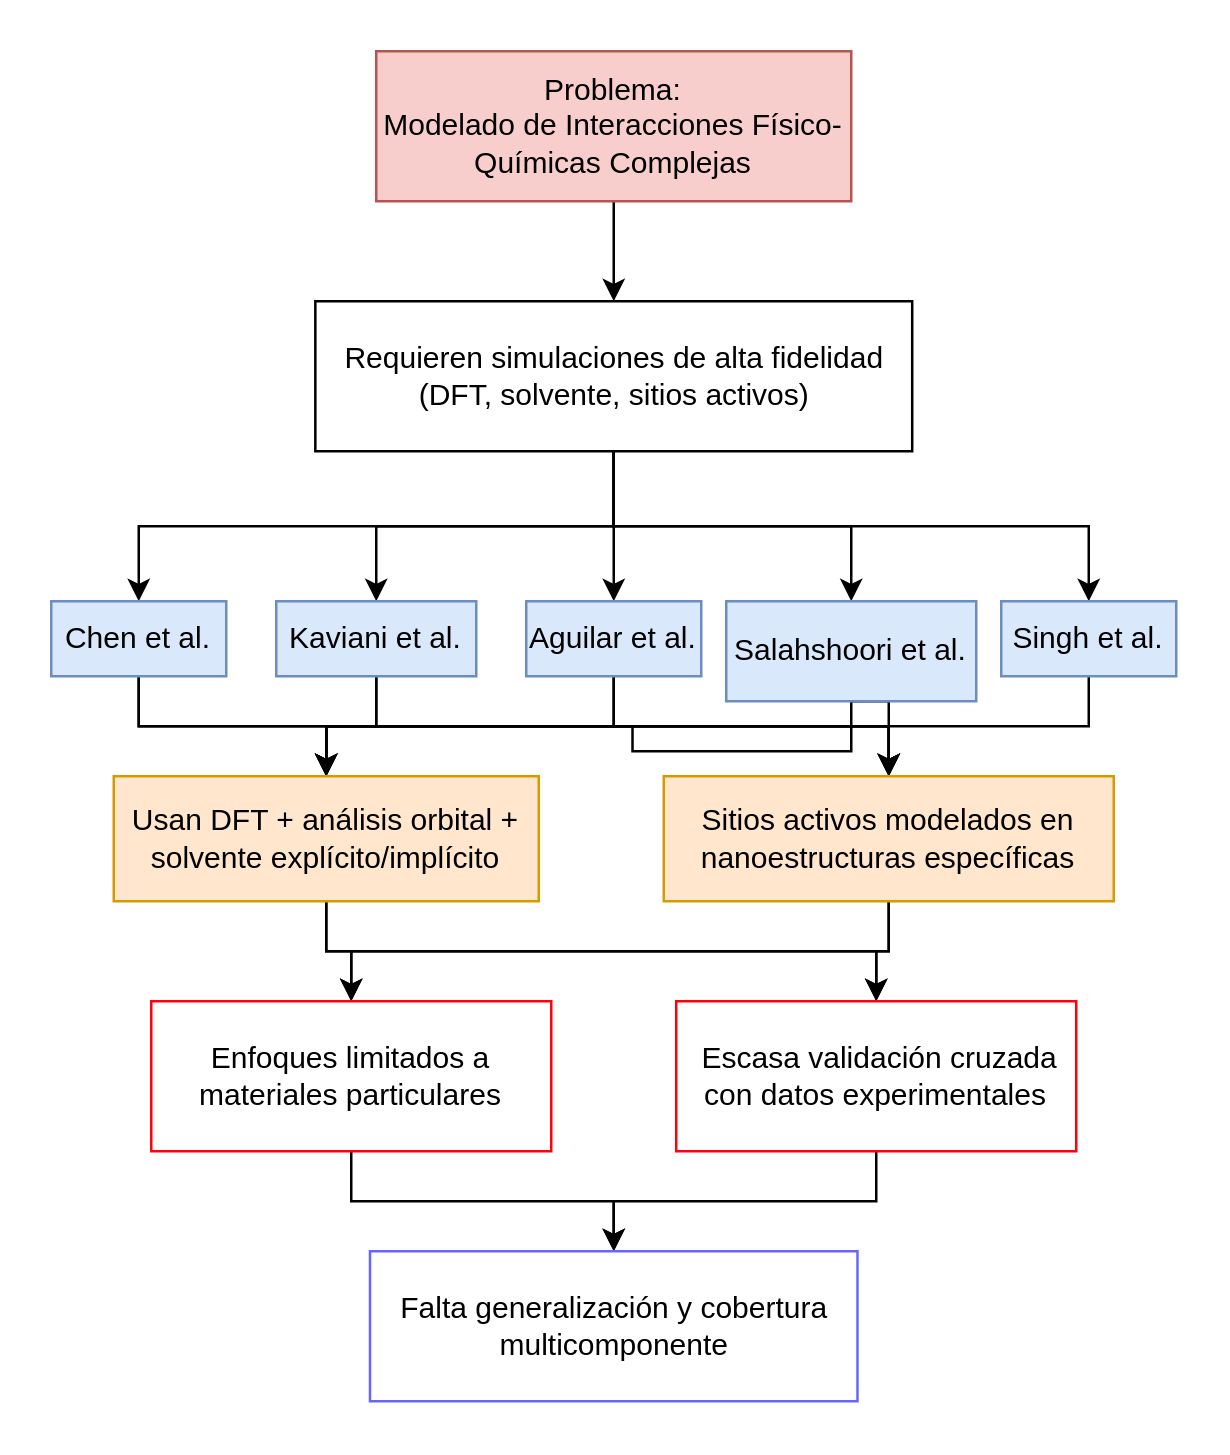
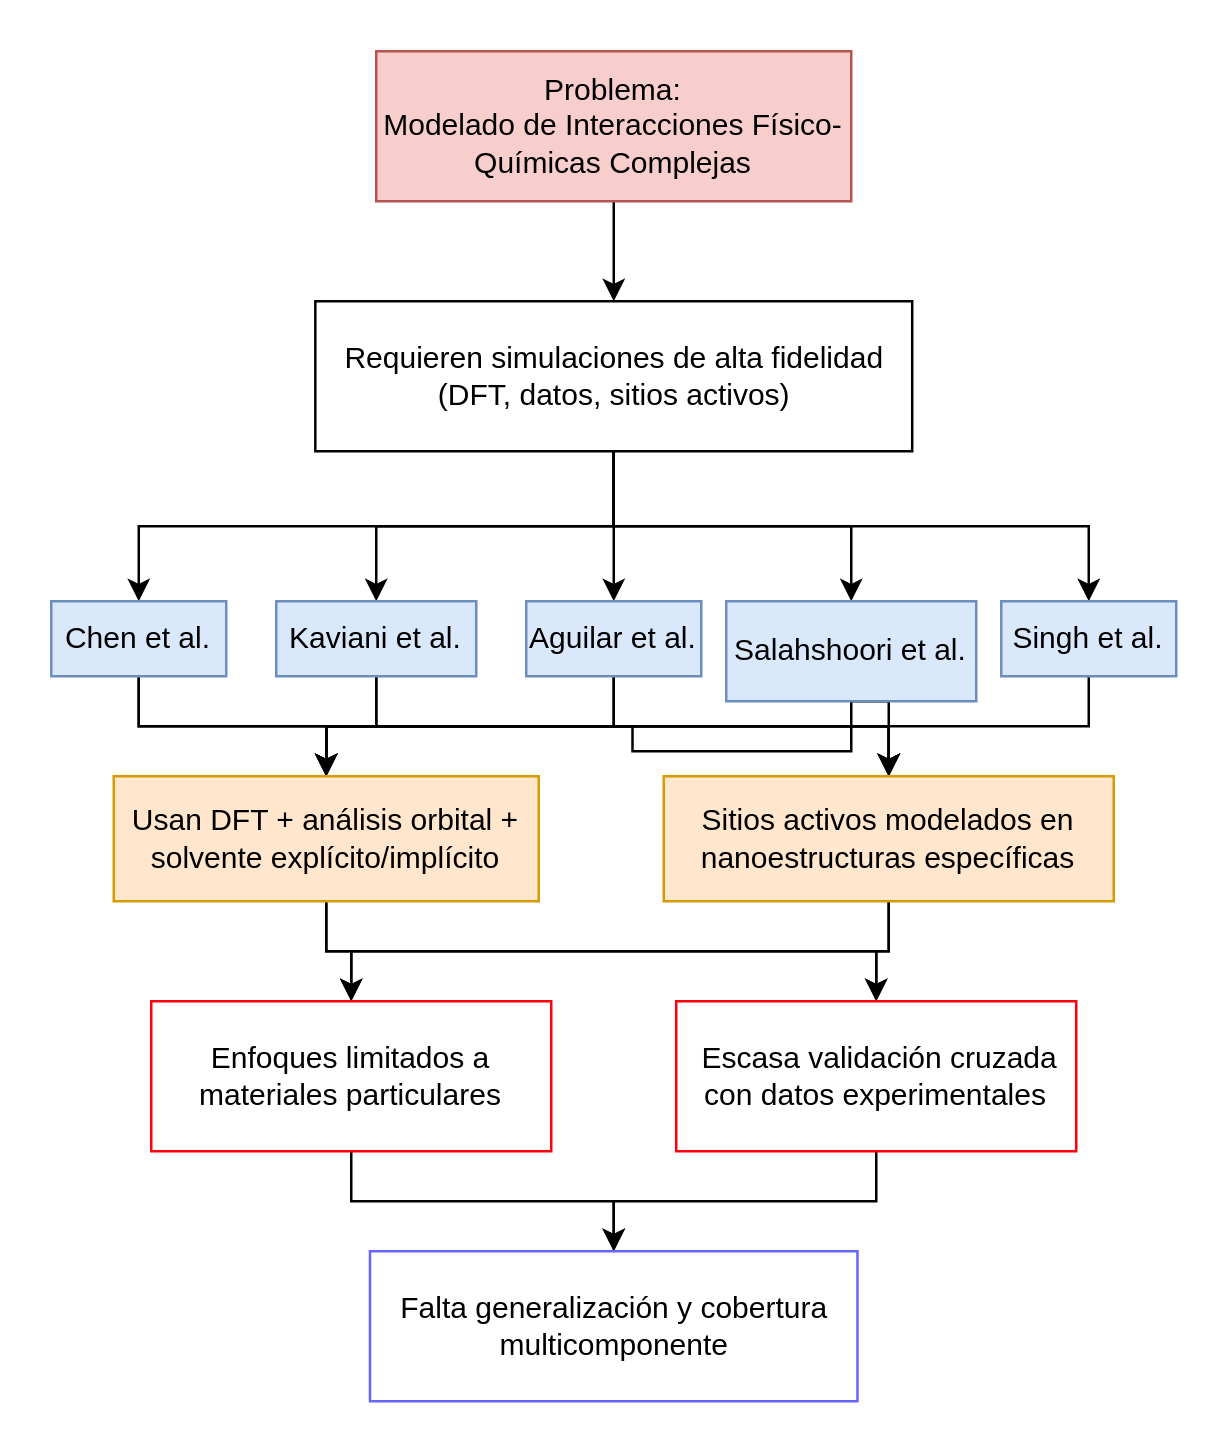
(615, 376) -> (615, 376)
